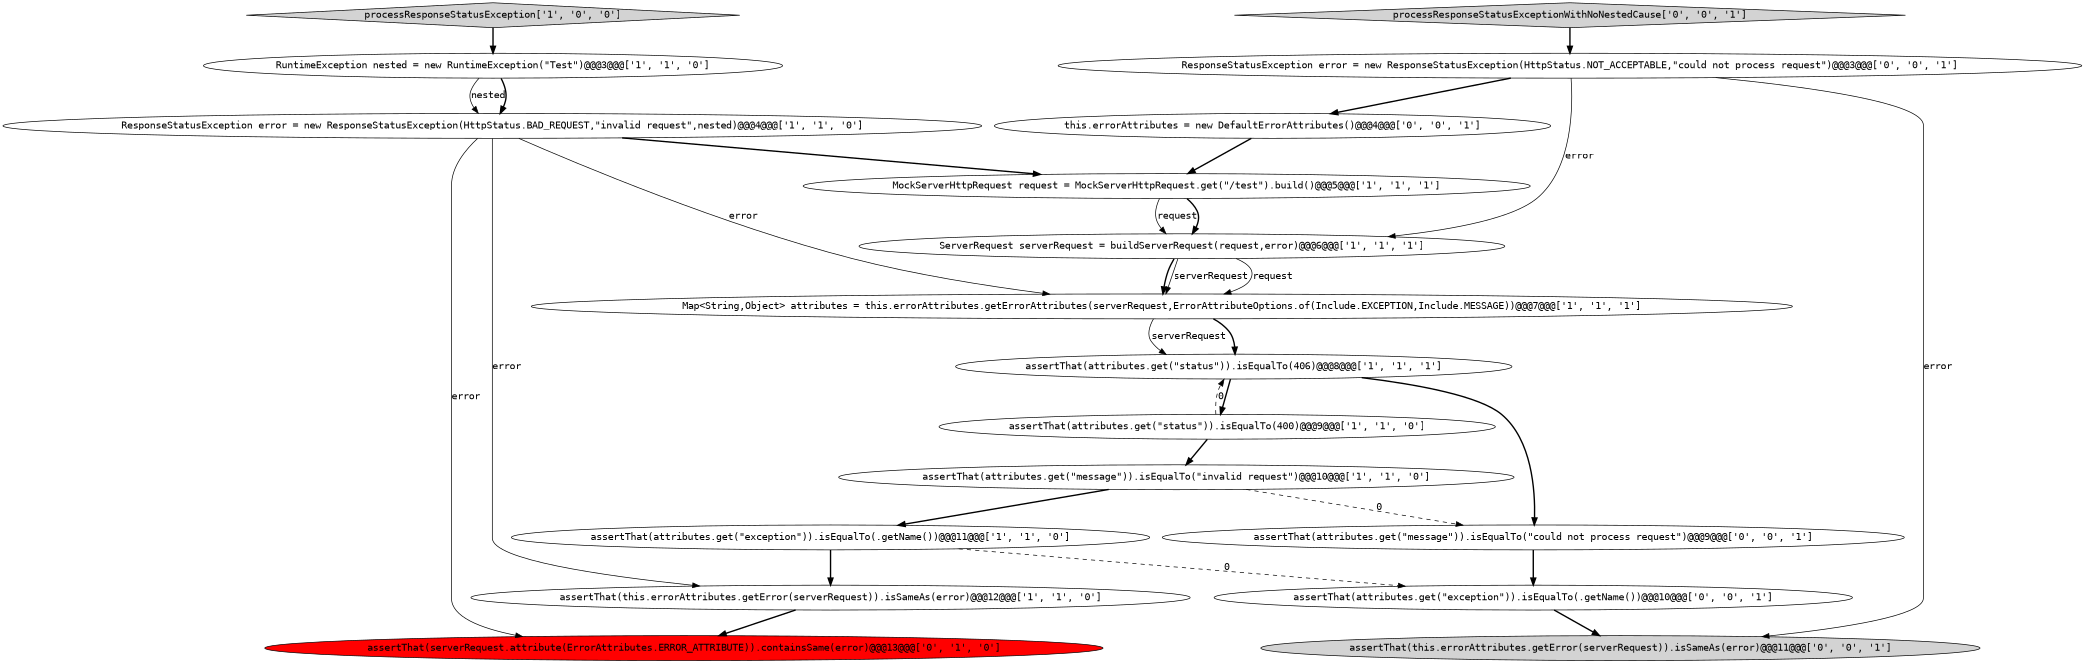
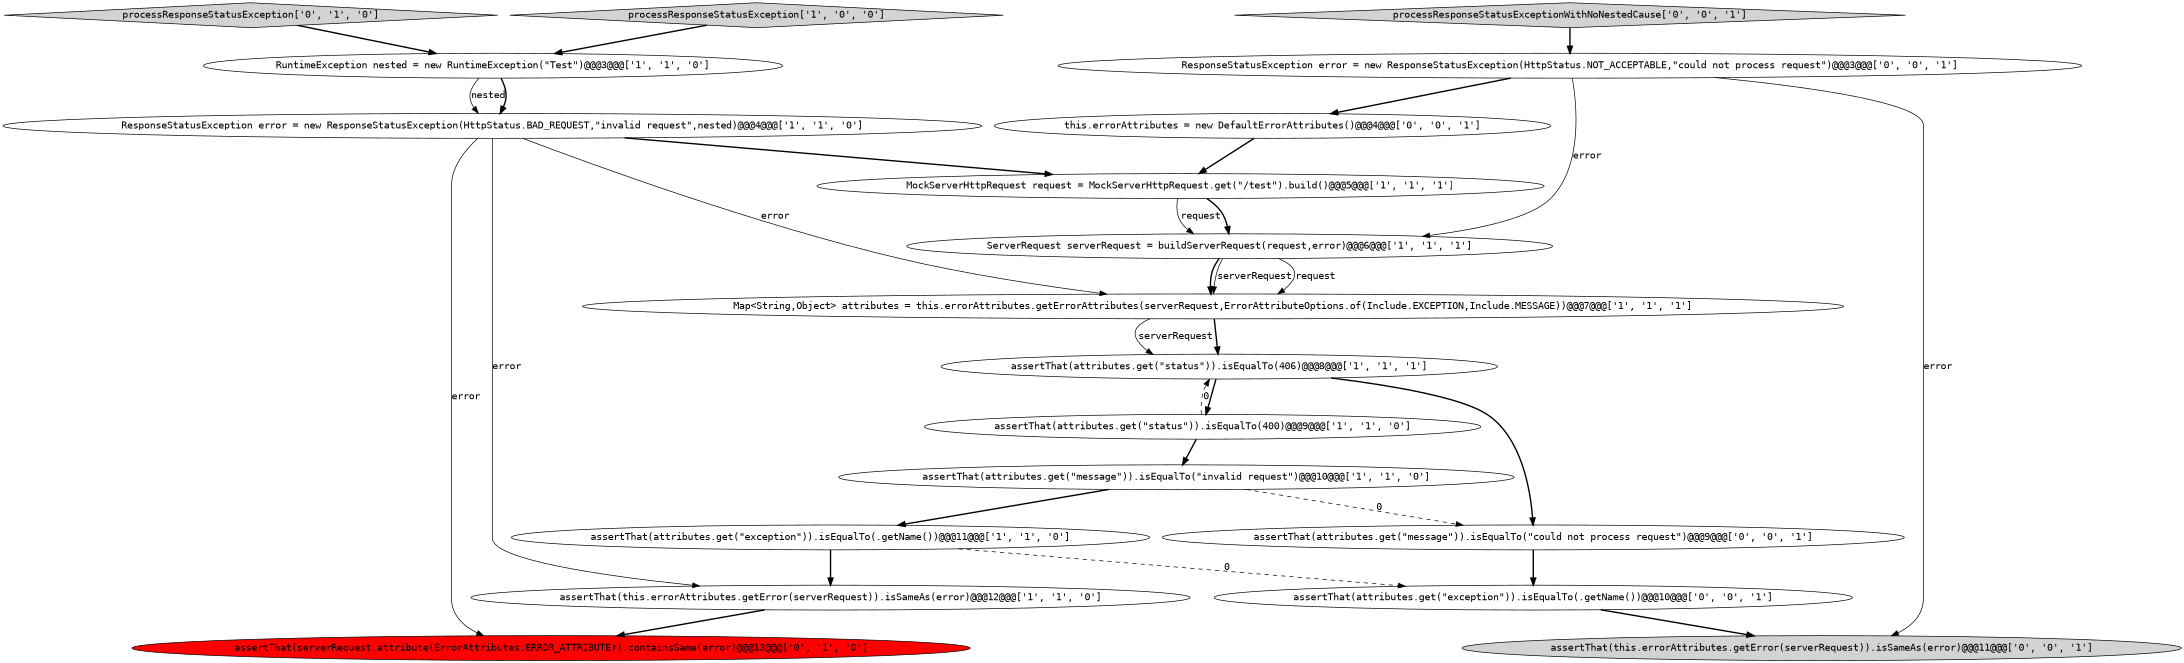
none -> (251, 15)
